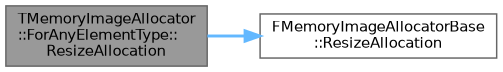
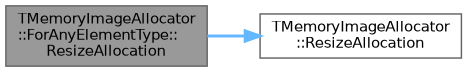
(378, 36) -> (361, 36)
